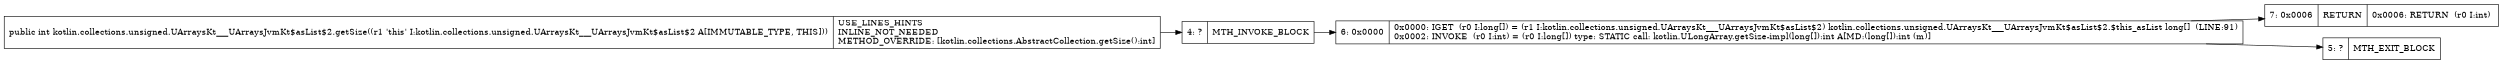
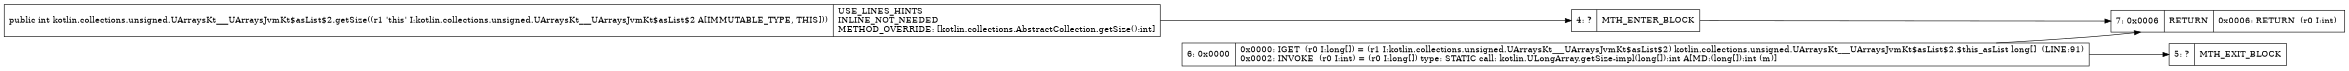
(1261, 32) -> (1648, 20)
(1322, 32) -> (1902, 21)
